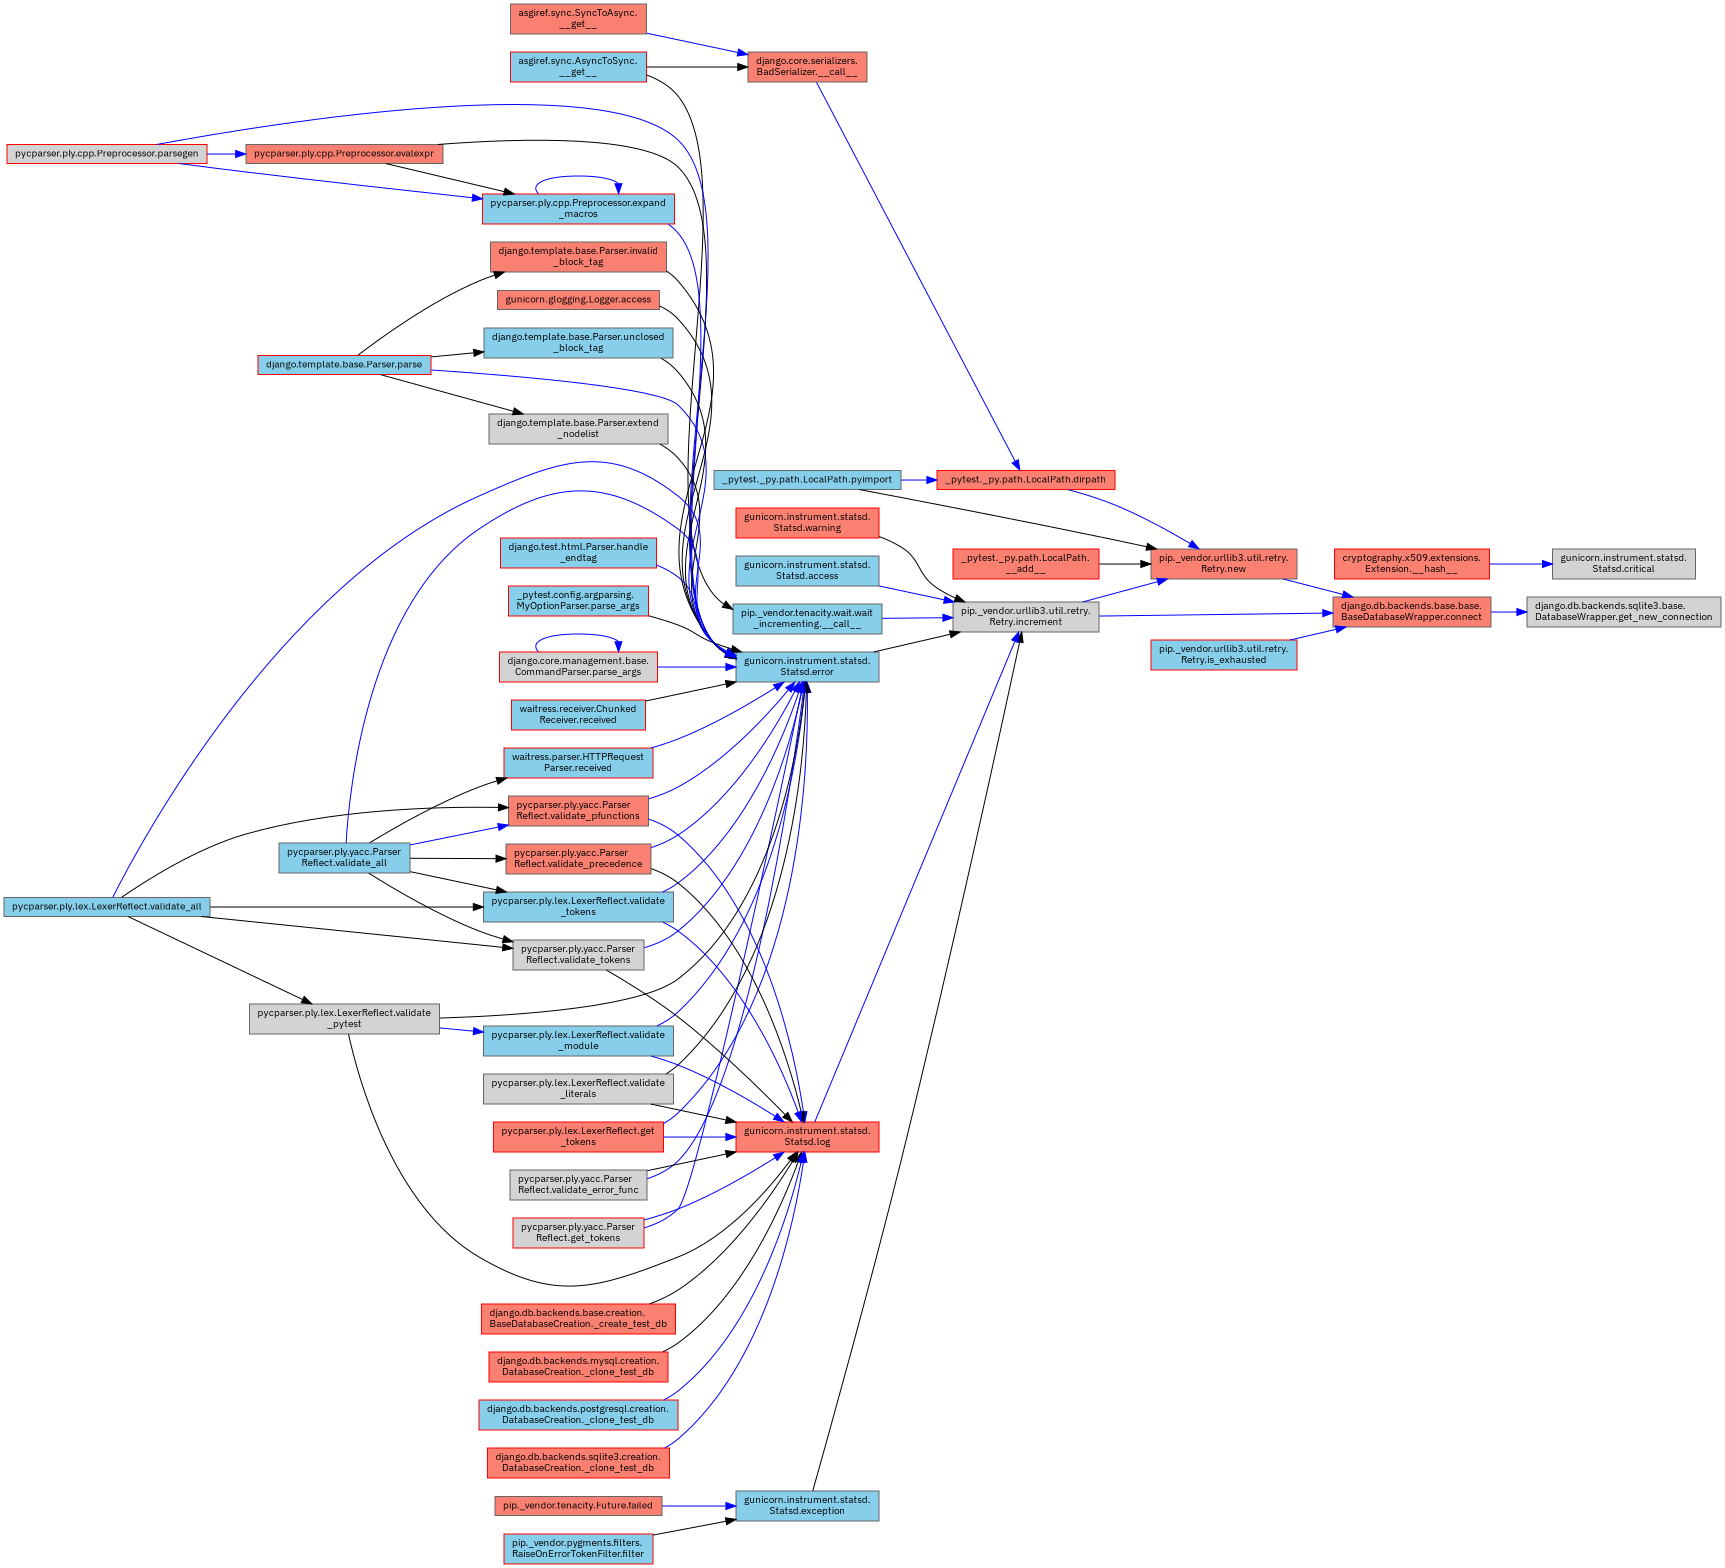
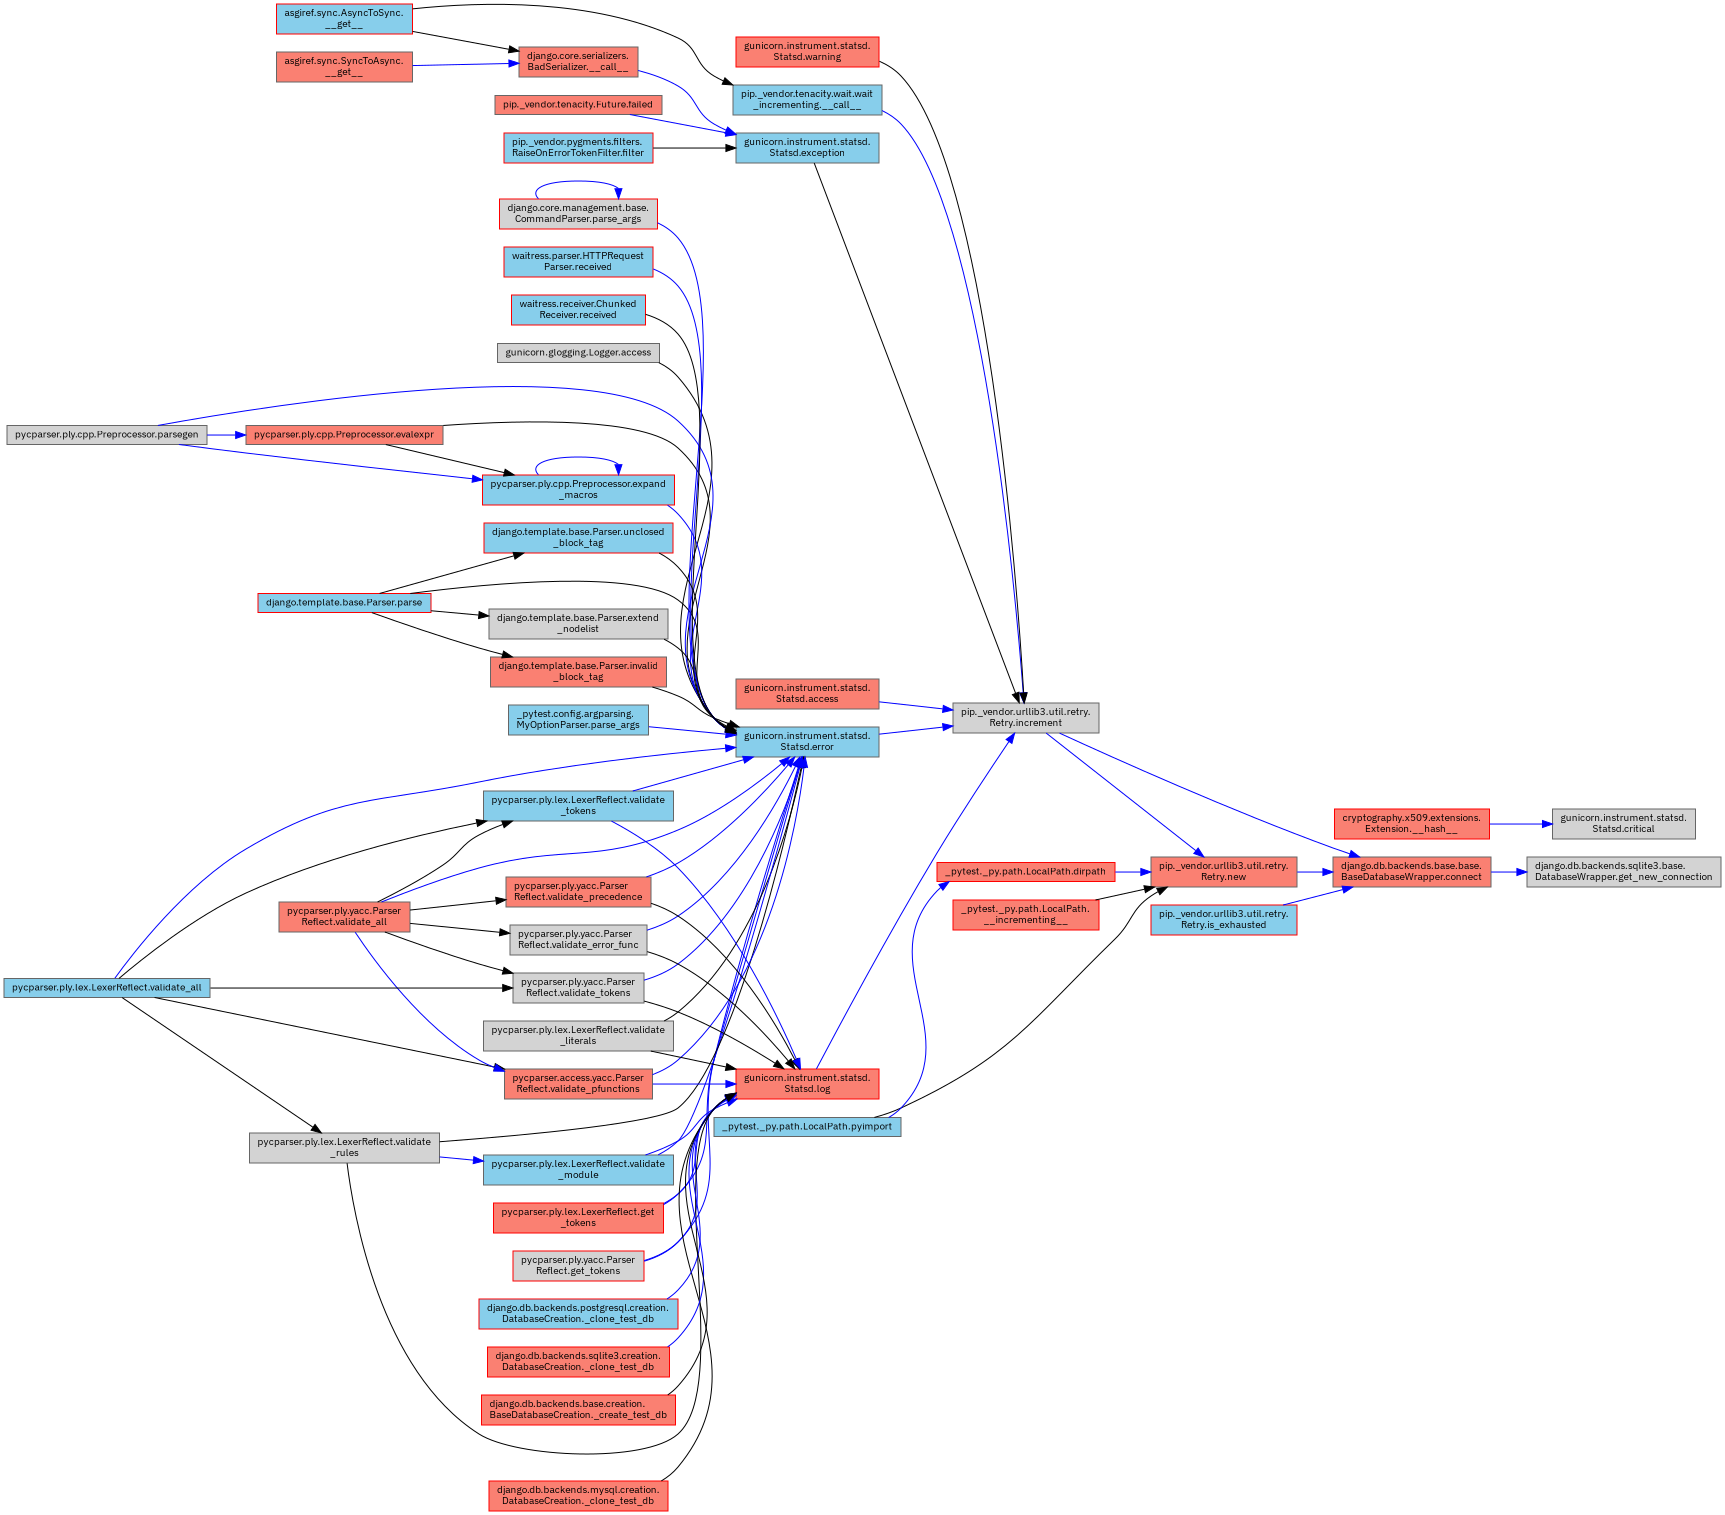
(107, 154) -> (107, 435)
(916, 272) -> (687, 93)
(578, 300) -> (578, 353)
(578, 343) -> (578, 538)
(684, 413) -> (618, 584)
(578, 553) -> none
(1026, 564) -> (1026, 915)
(808, 571) -> (808, 694)
(578, 601) -> (578, 720)
(691, 631) -> (687, 730)
(912, 643) -> (911, 731)
(448, 800) -> (455, 928)
(578, 811) -> (578, 1084)
(344, 858) -> (344, 917)
(344, 1019) -> (344, 1148)
